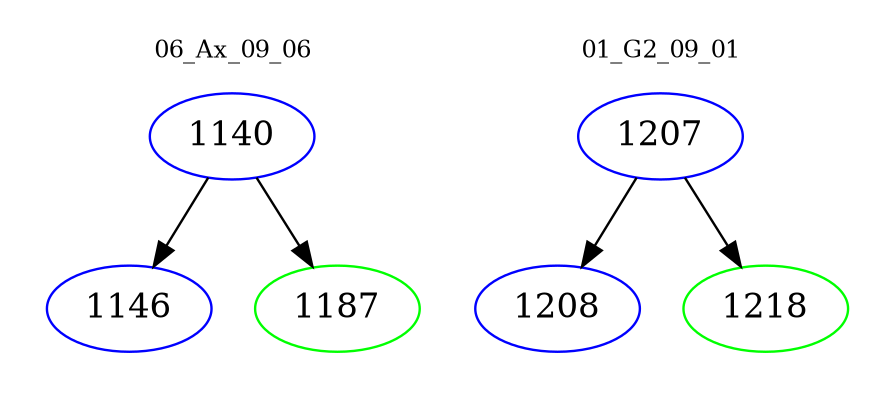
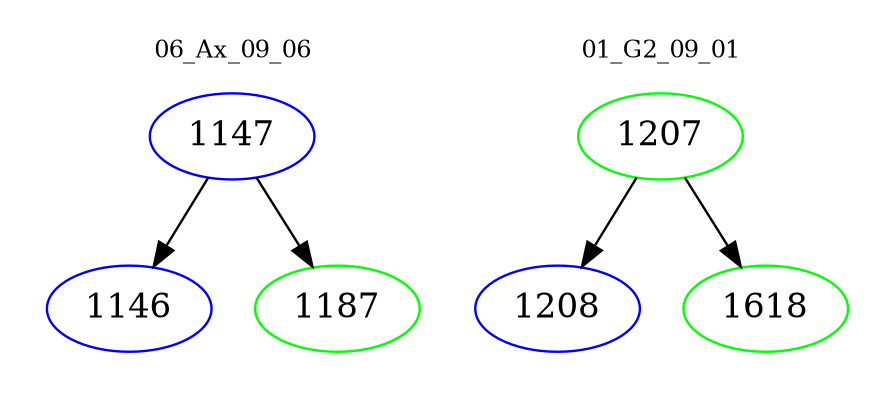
(232, 136) -> (232, 136)
(660, 136) -> (660, 136)
(766, 309) -> (766, 309)
